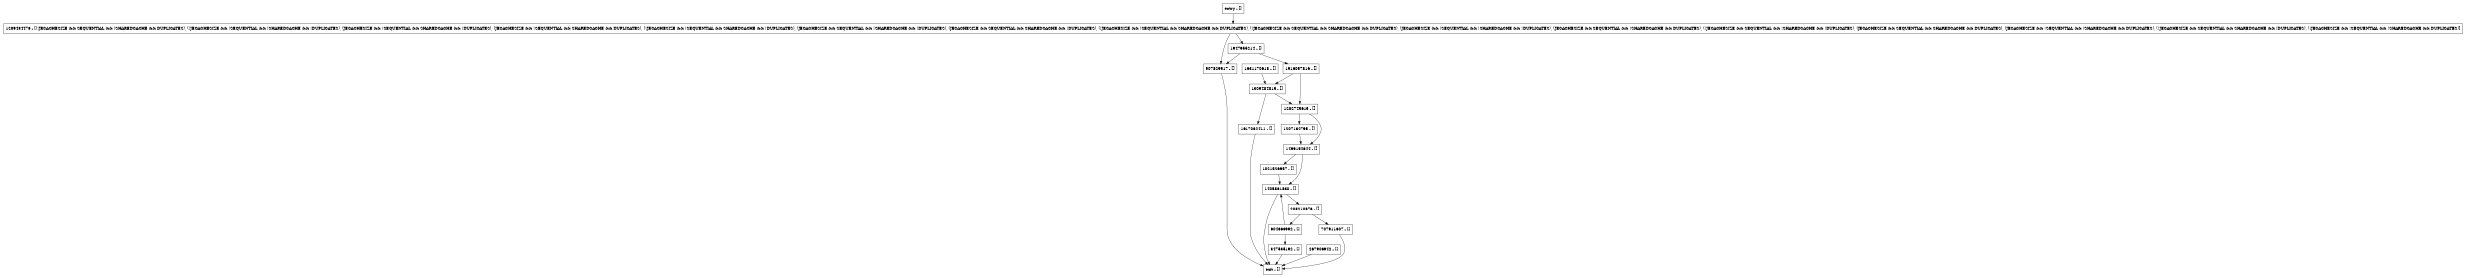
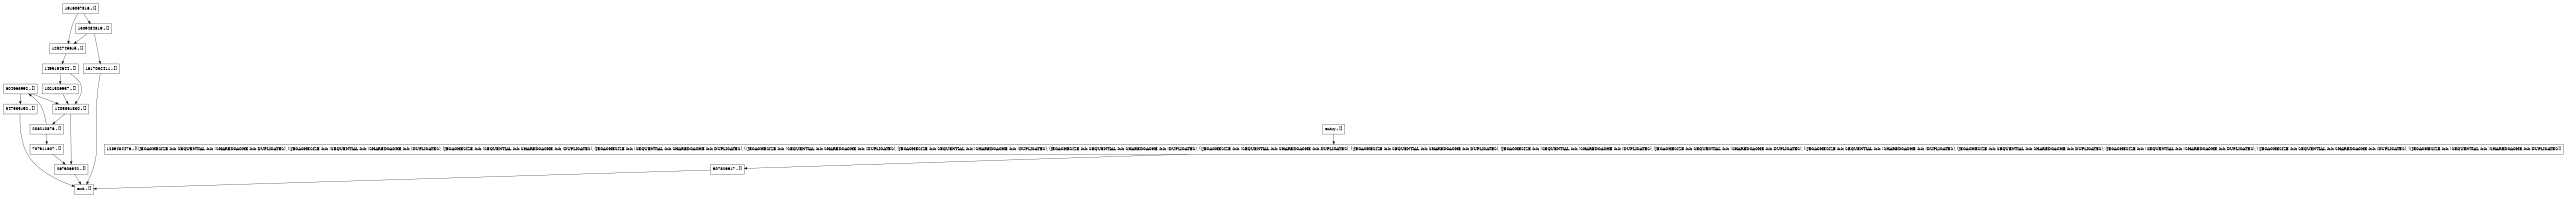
(1246, 49) -> none
(1260, 69) -> none
(1299, 129) -> none
(1265, 227) -> (71, 138)
(1326, 263) -> (58, 158)
